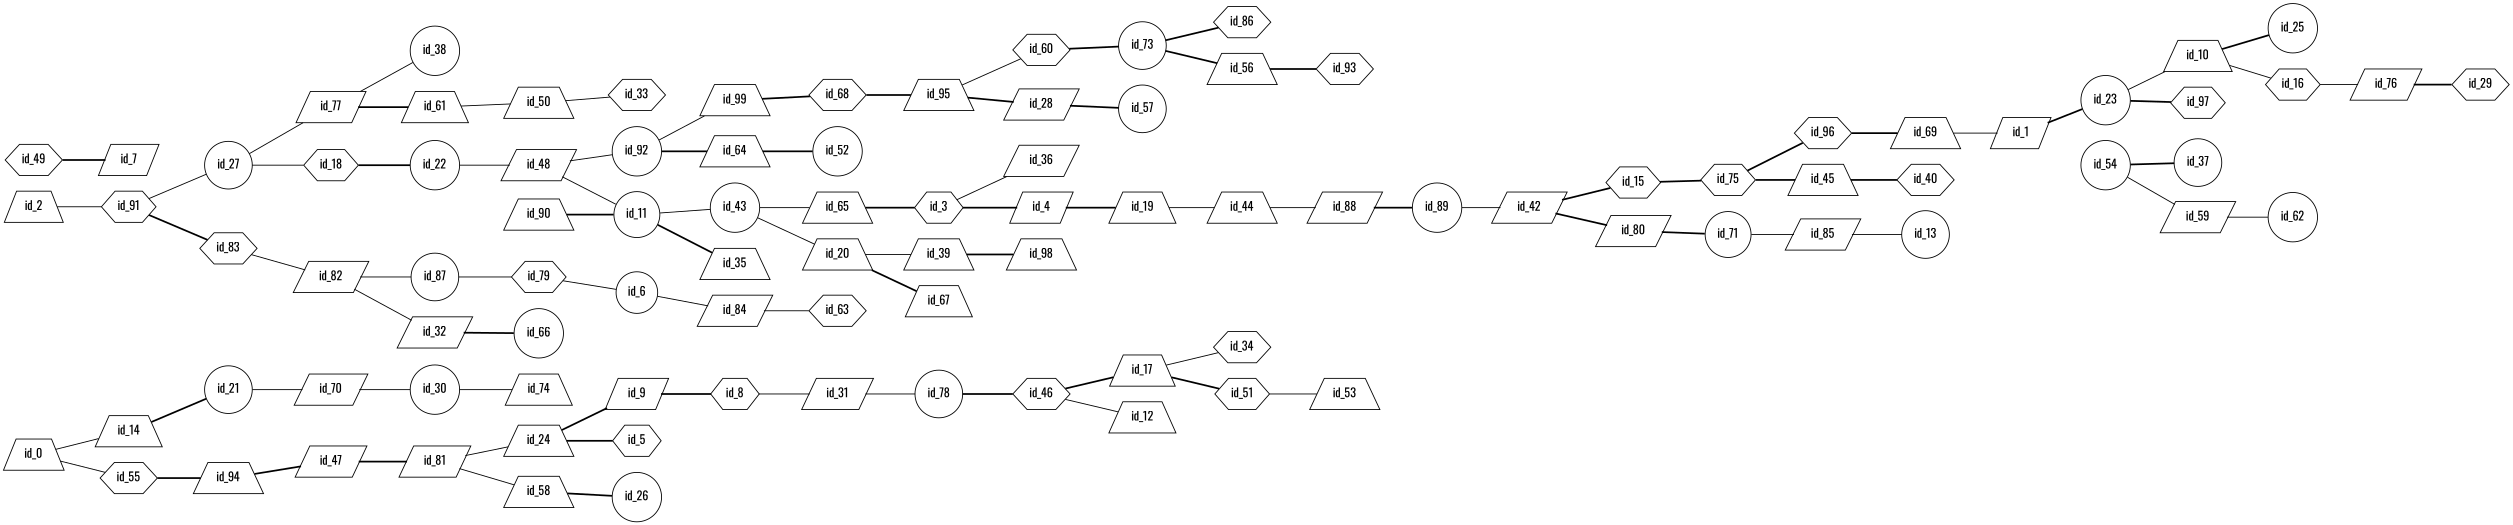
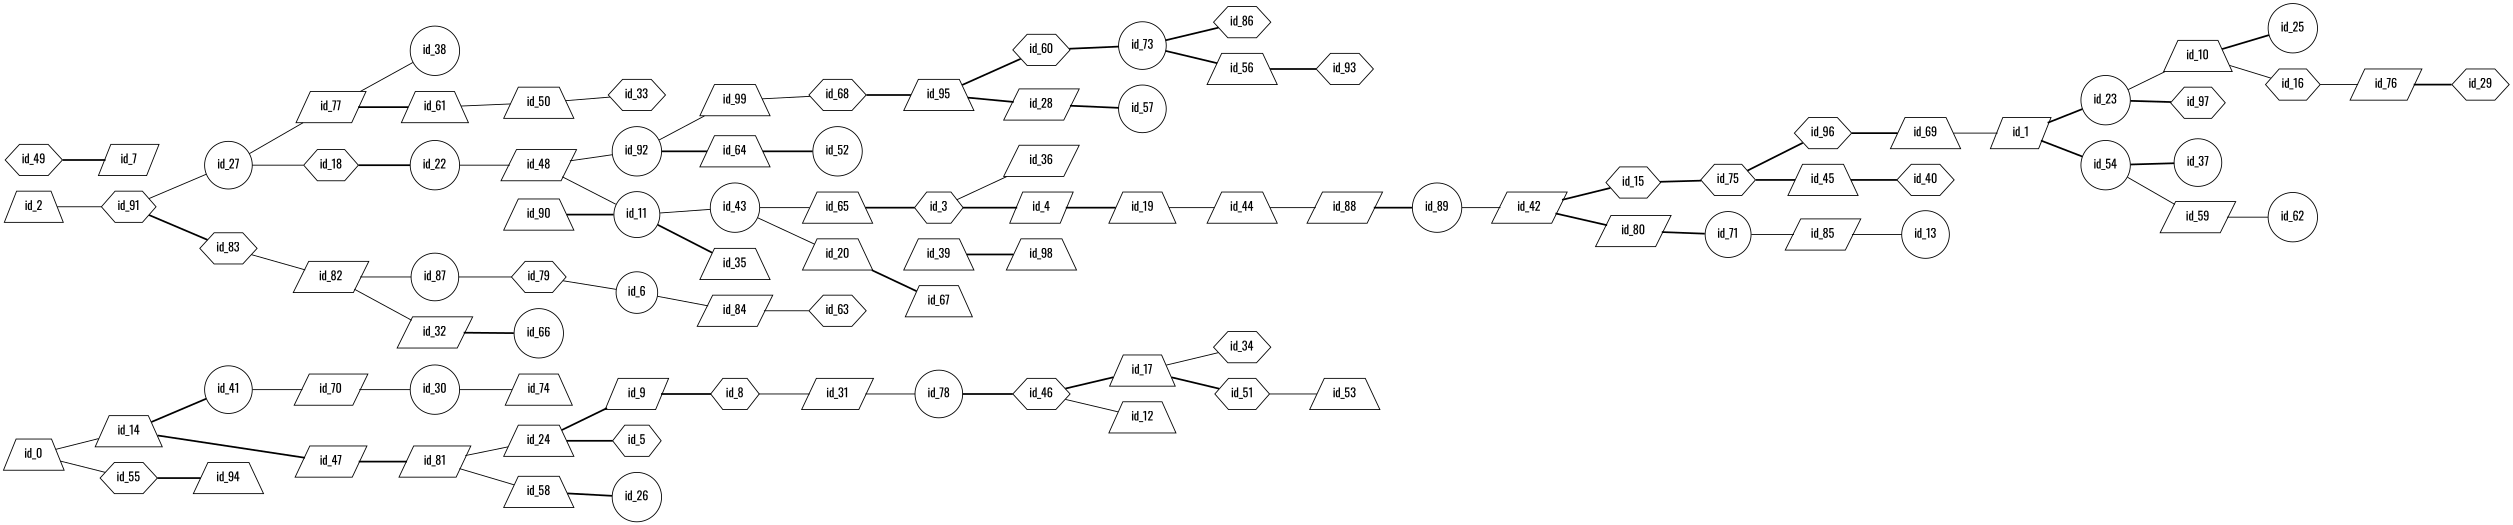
(991, 72) -> (991, 72)
(786, 98) -> (786, 98)
none -> (2062, 149)
(888, 254) -> none
(228, 390) -> (228, 390)
(278, 470) -> (231, 447)
